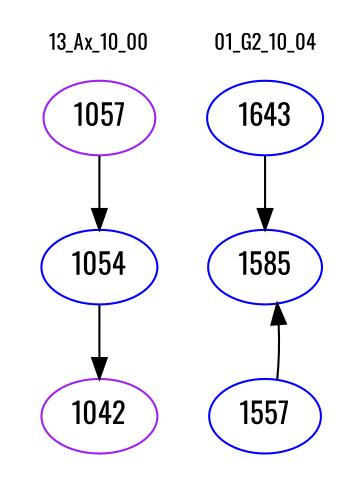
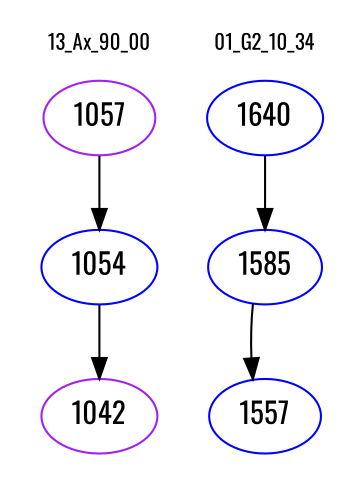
(99, 45) -> (99, 45)
(265, 45) -> (265, 45)
(265, 118) -> (265, 118)
(279, 352) -> (251, 331)
